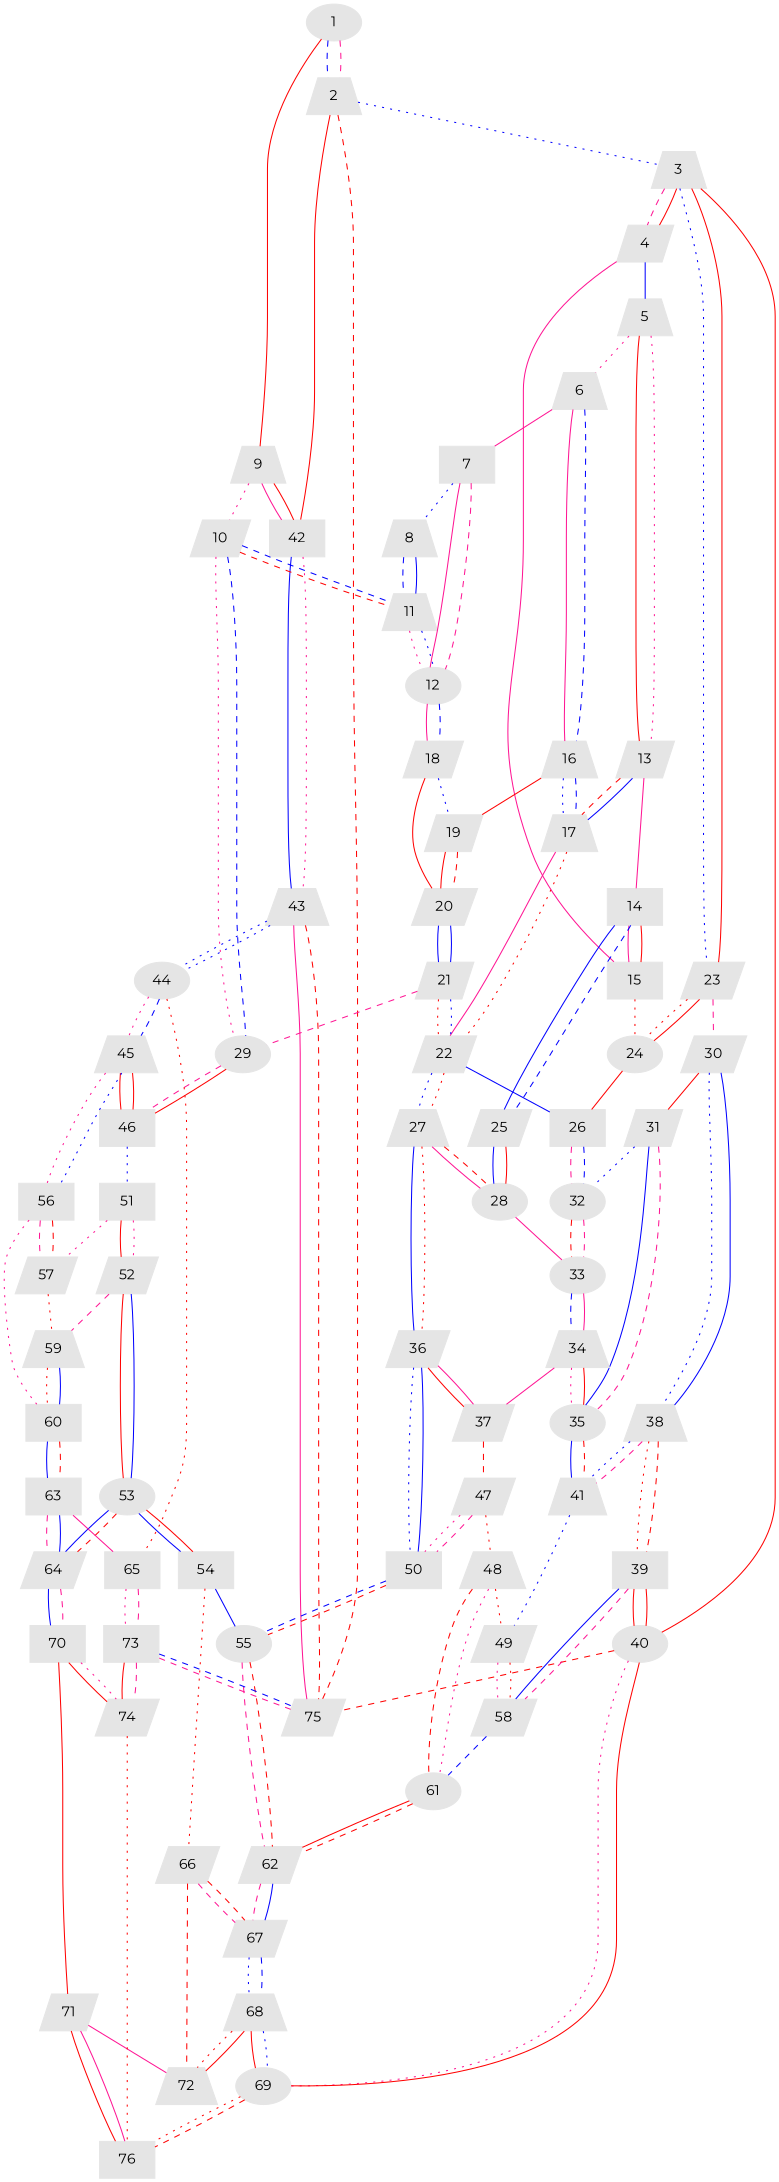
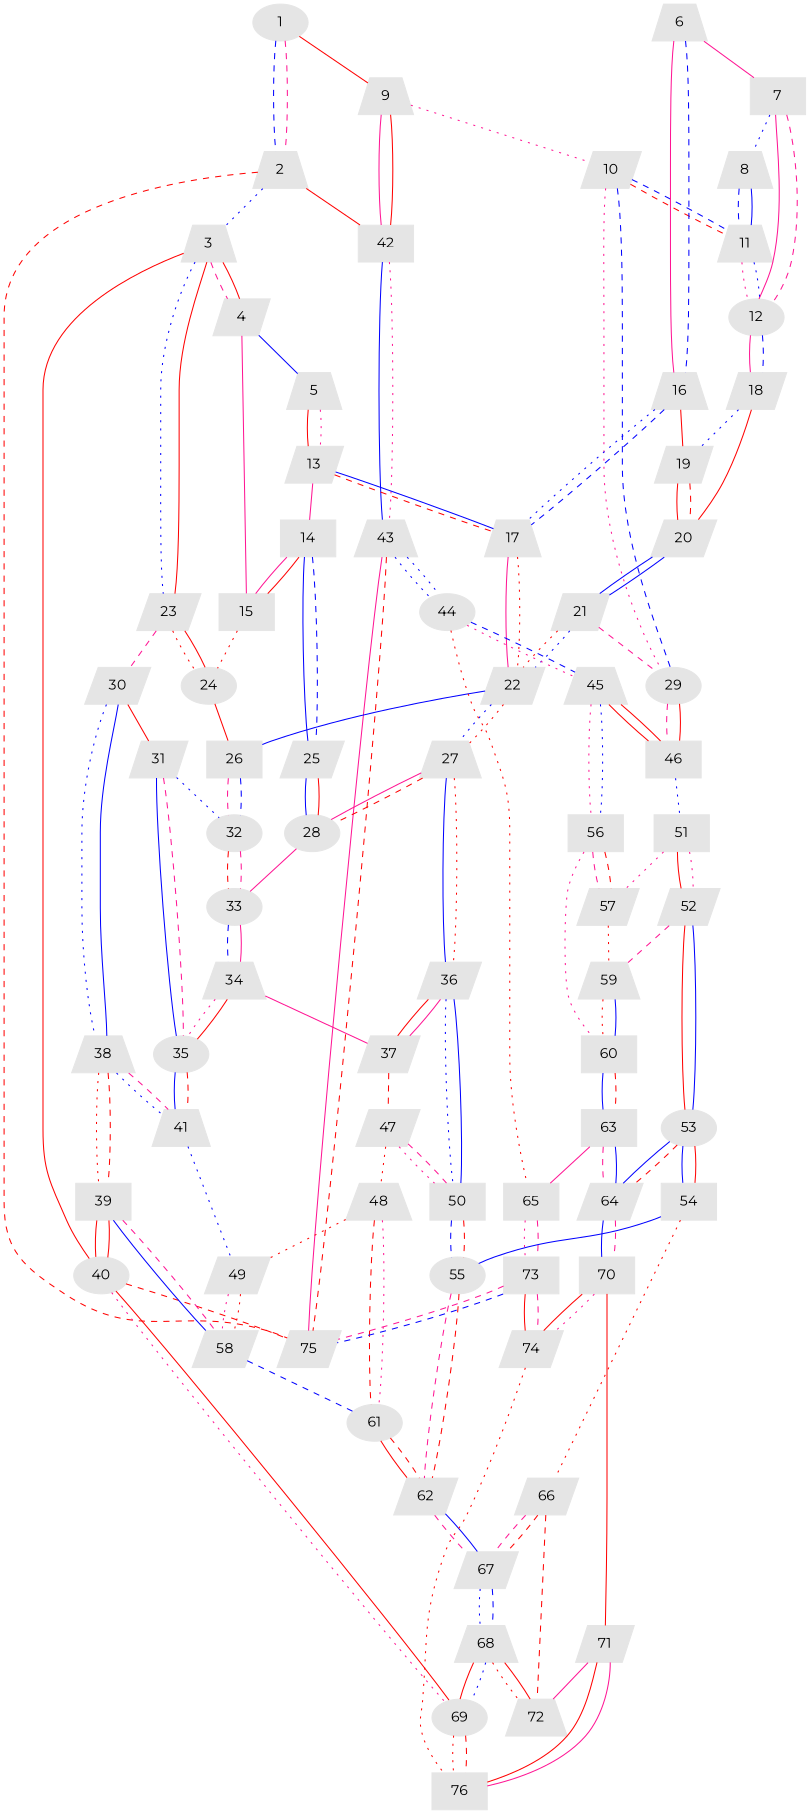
(612, 354) -> none
